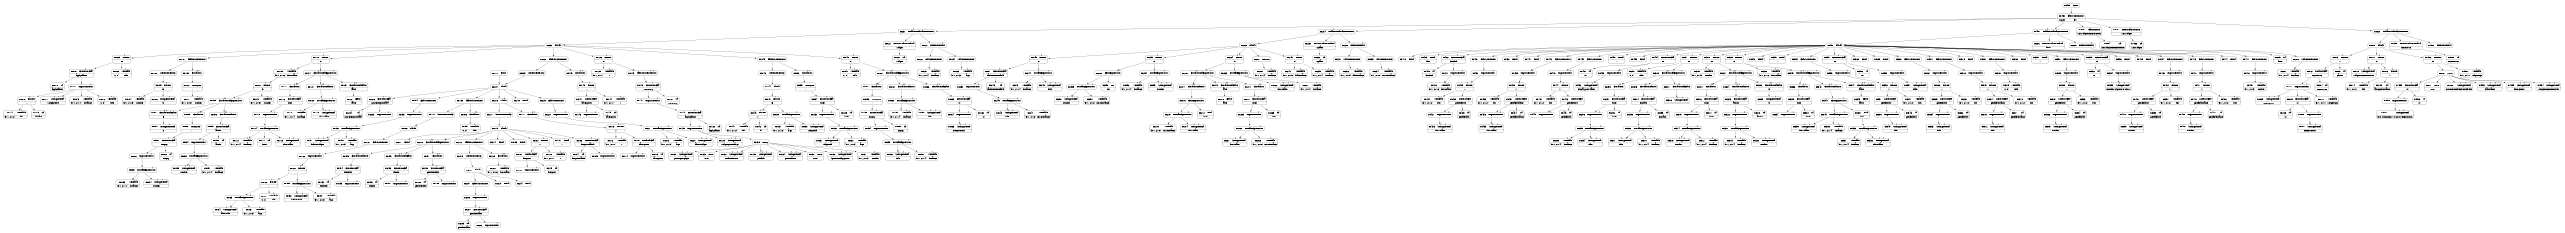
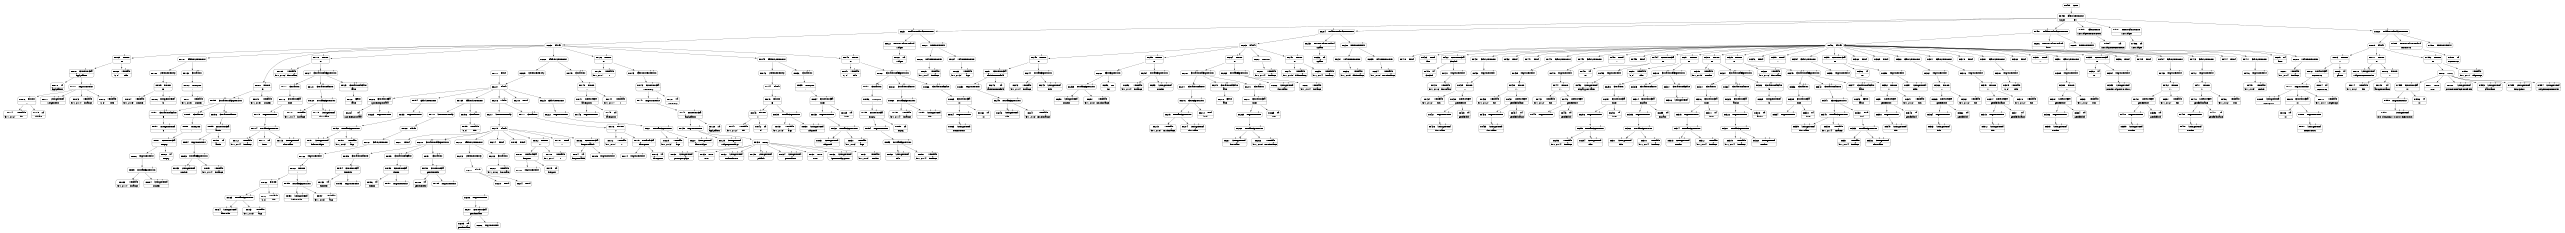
(275, 80) -> (377, 49)
(476, 184) -> none
